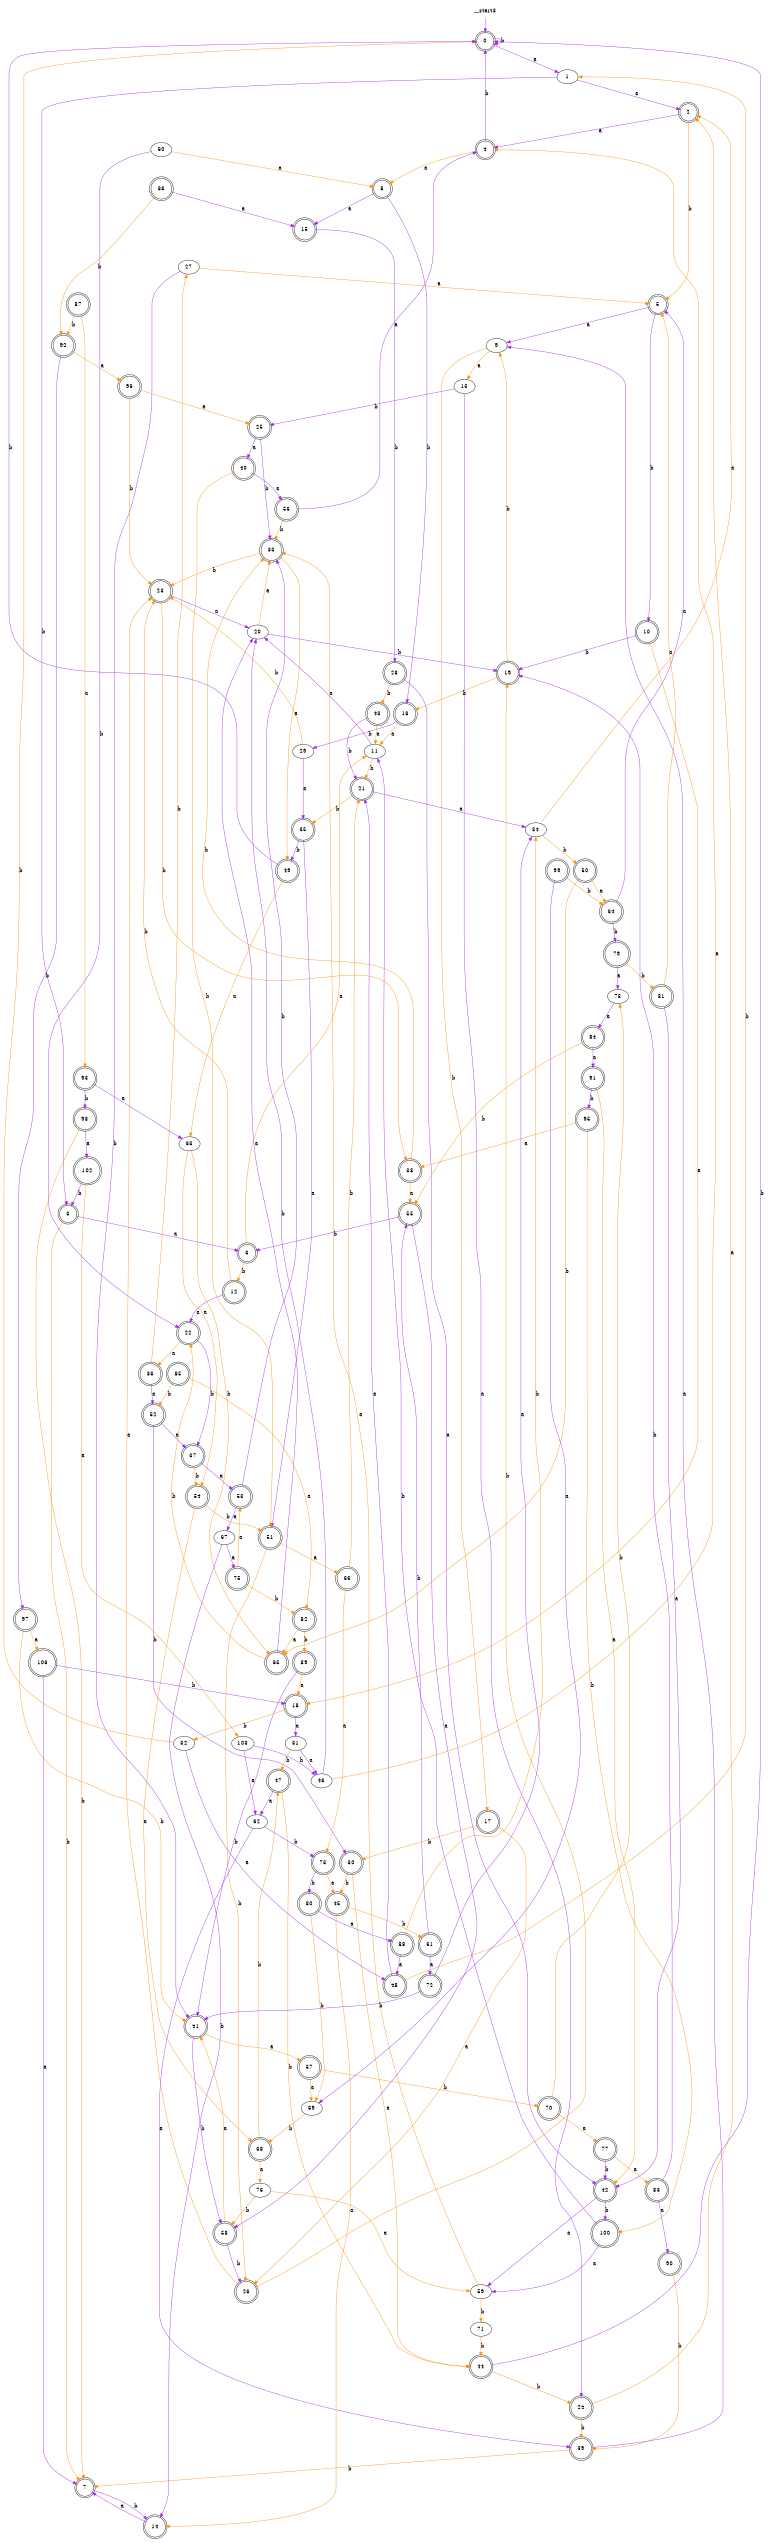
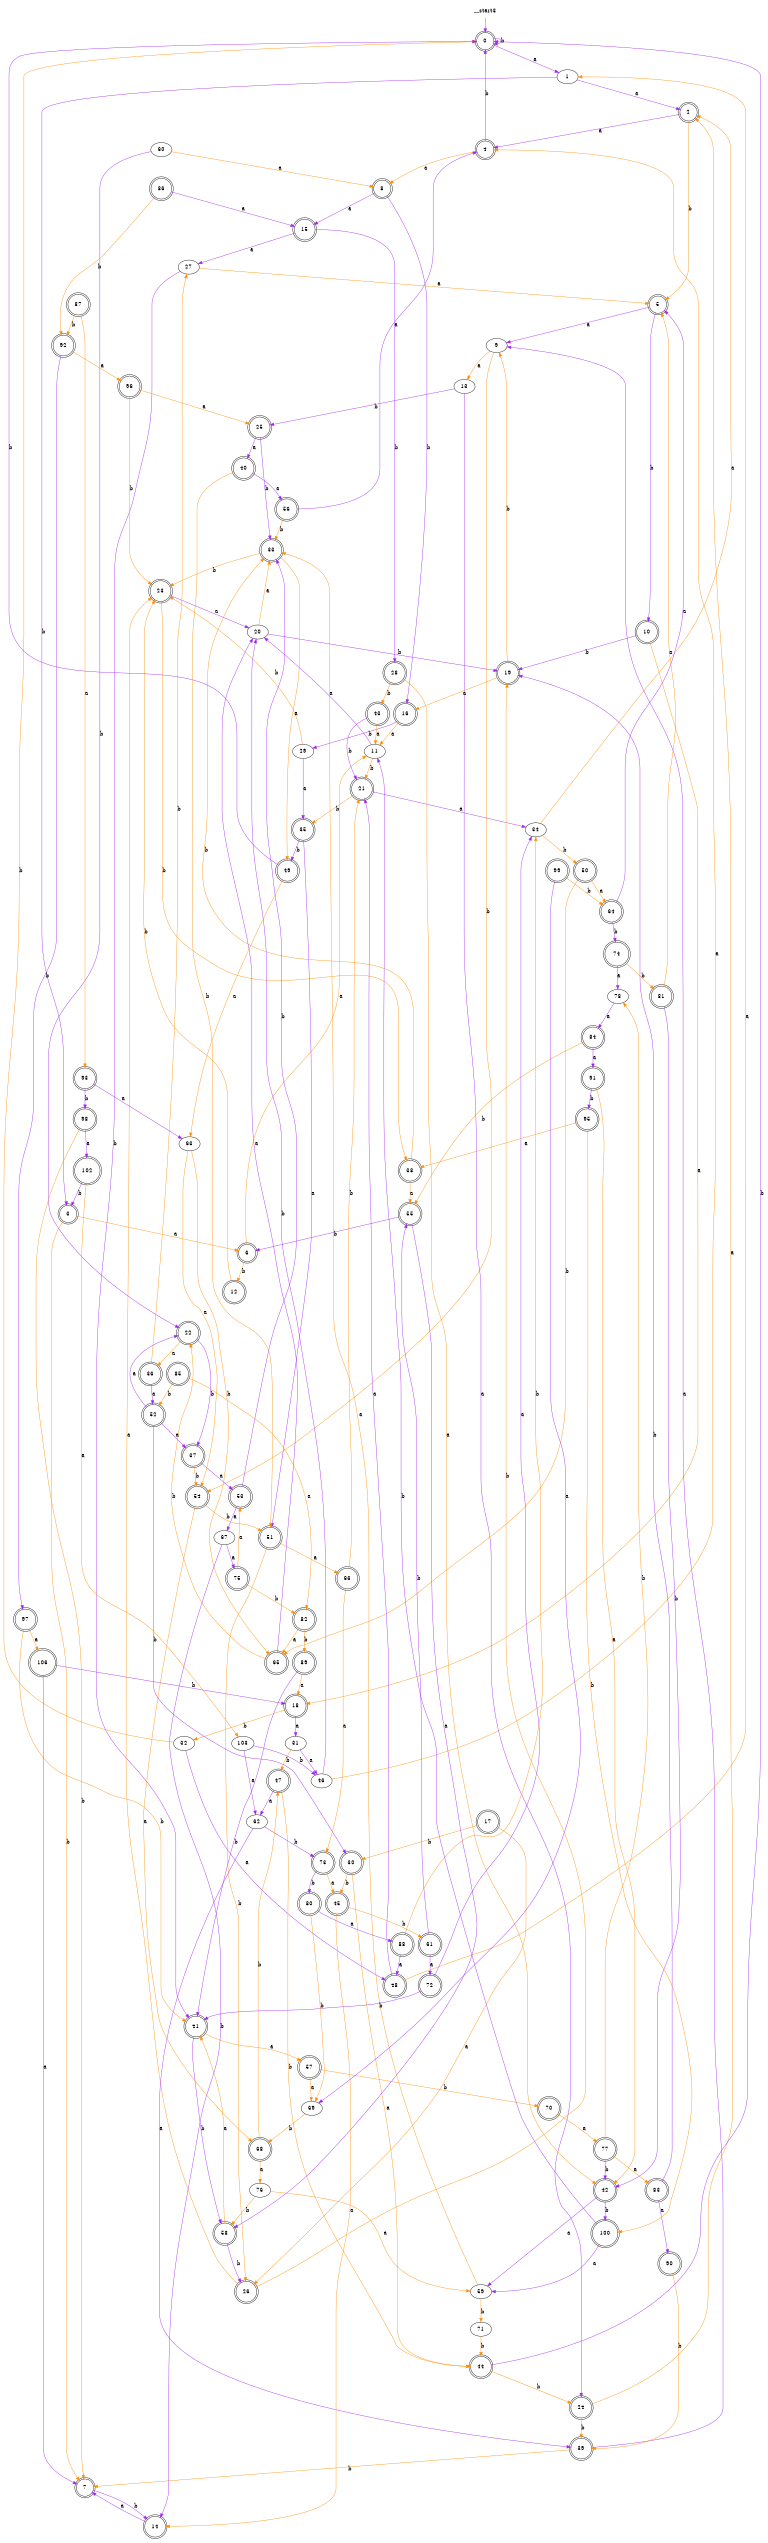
none -> (248, 248)
(465, 693) -> (465, 693)
(617, 954) -> (617, 954)
(747, 1017) -> (747, 1017)
(449, 1066) -> (486, 988)
(156, 1233) -> (156, 1233)
(205, 1303) -> (133, 1363)
(446, 1444) -> (446, 1444)
(620, 1564) -> (641, 1573)
(677, 1599) -> (677, 1599)
